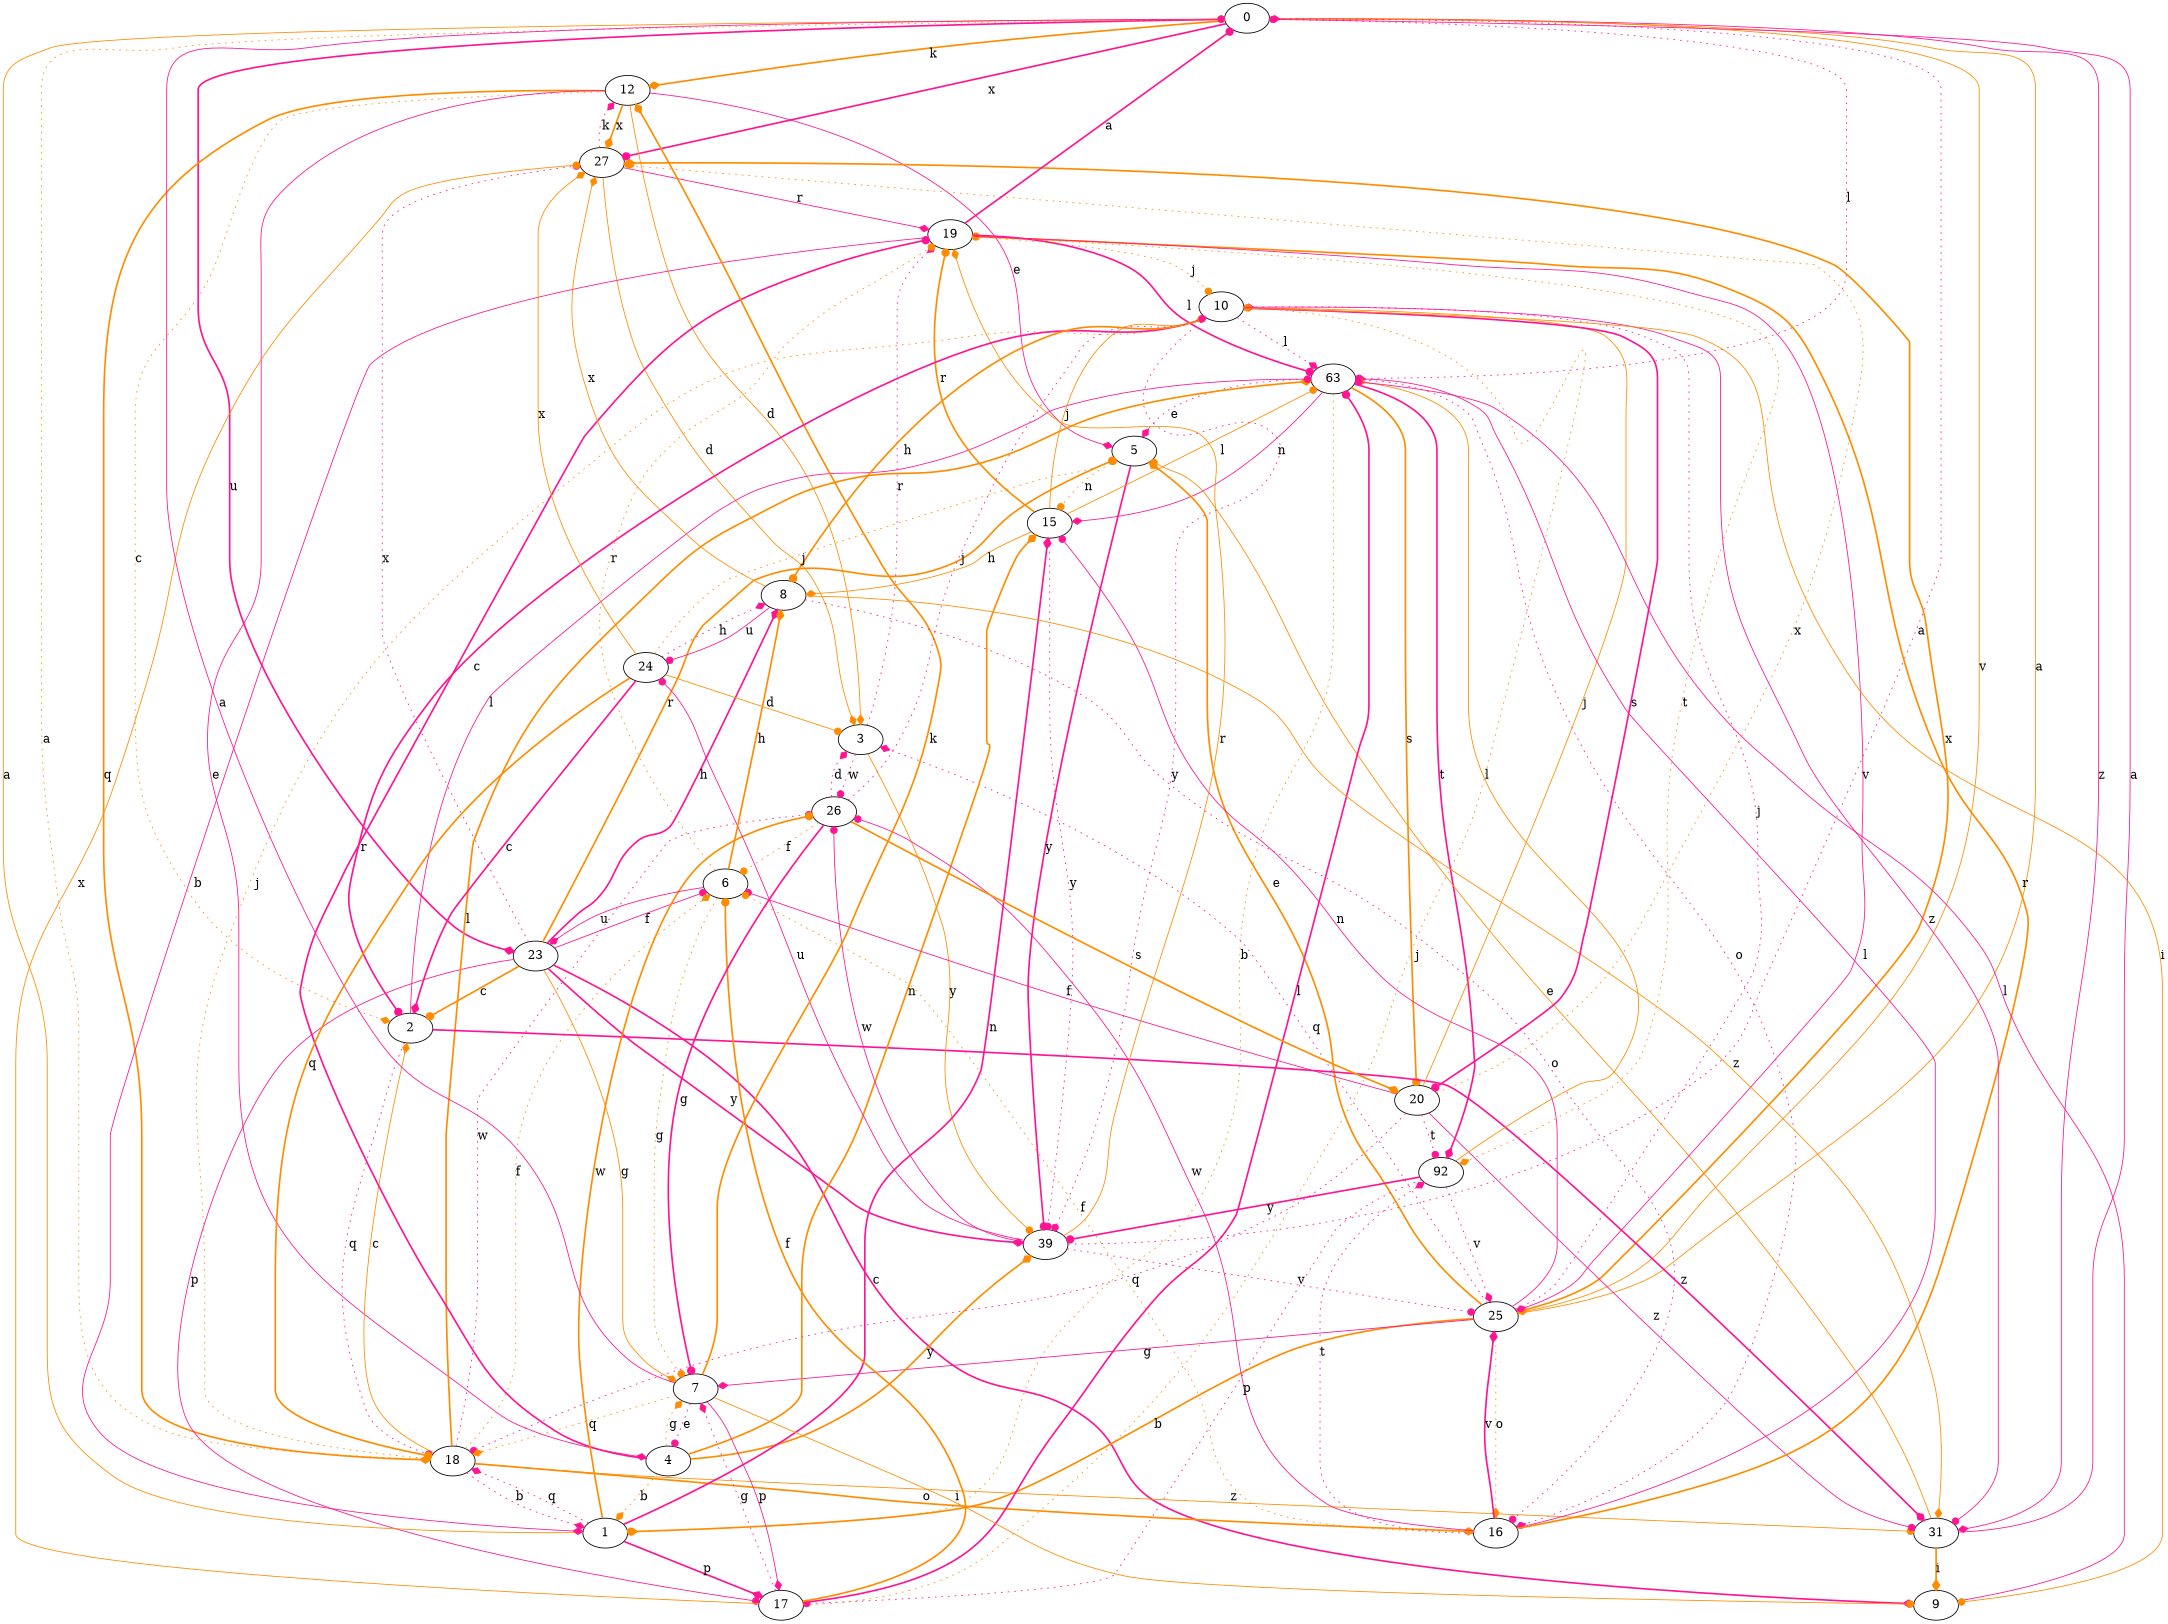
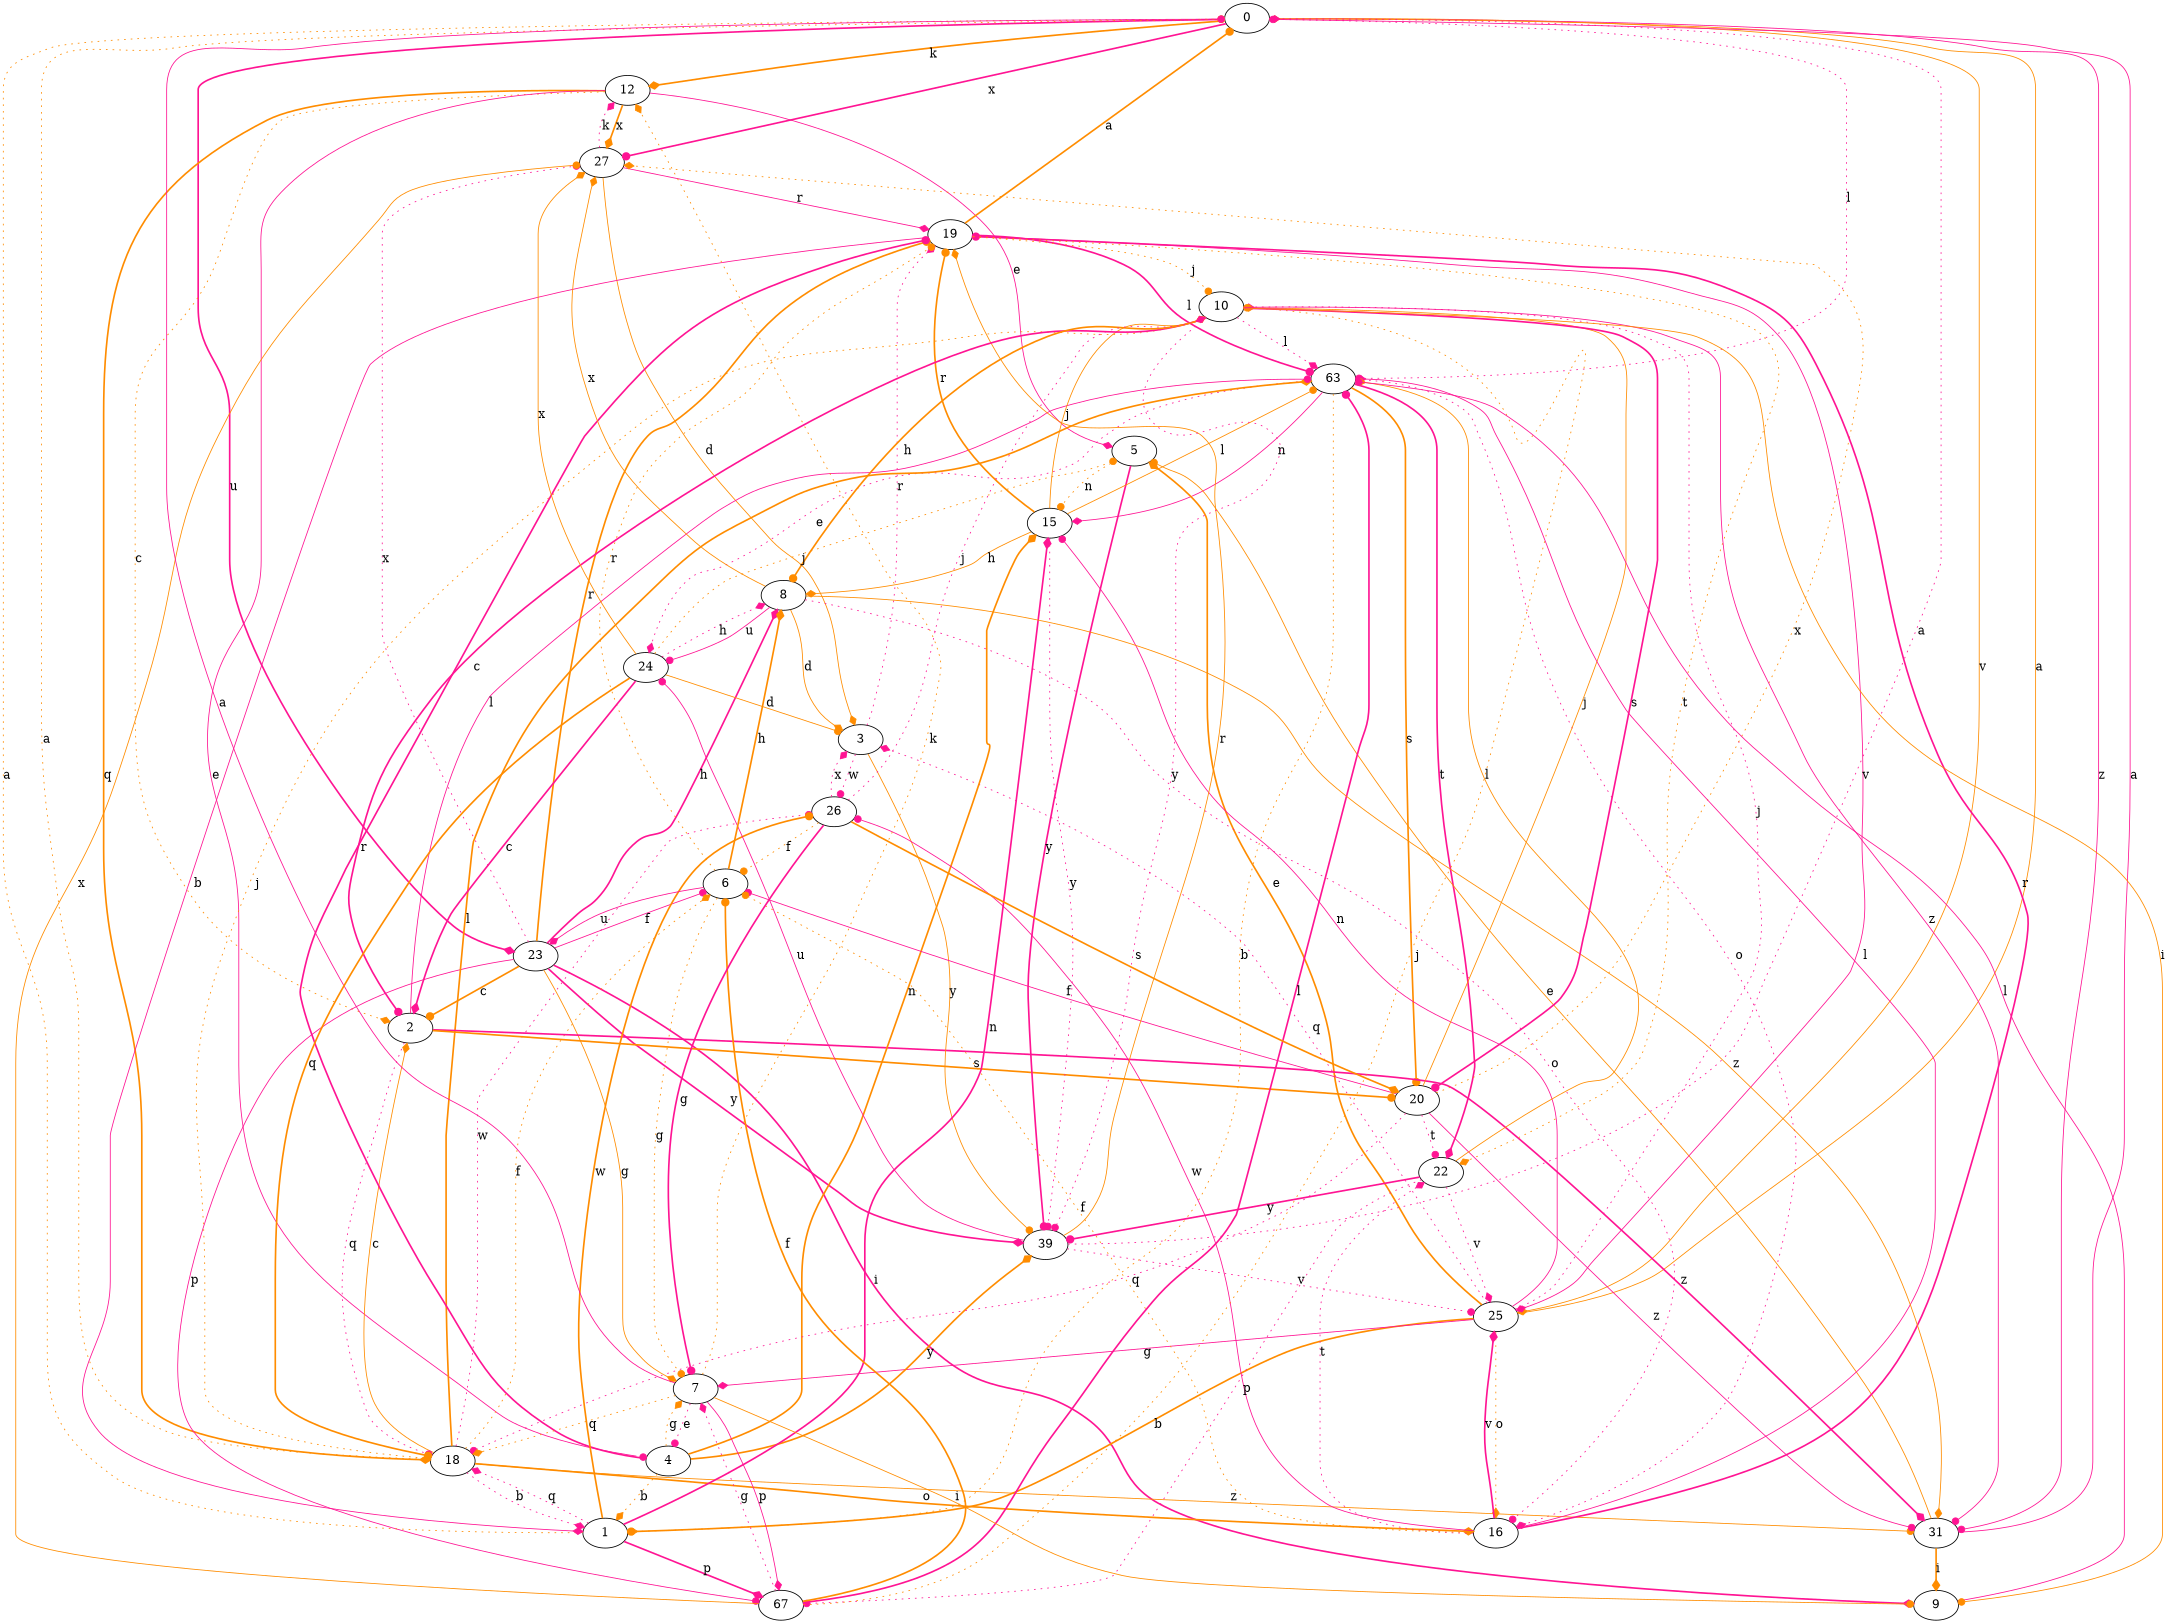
(1096, 128) -> (1096, 128)
(1856, 283) -> none
(1187, 401) -> (961, 475)
(755, 407) -> (803, 672)
(2099, 414) -> (2099, 414)
(3, 418) -> (3, 418)
(979, 514) -> (979, 514)
(742, 591) -> (608, 515)
(1922, 715) -> (1922, 715)
(929, 729) -> (929, 729)
(208, 750) -> (208, 750)
(838, 776) -> (838, 776)
none -> (910, 1064)
(871, 1071) -> none
(1441, 1172) -> (1441, 1172)
(876, 1281) -> (876, 1281)
(781, 1605) -> (781, 1605)
